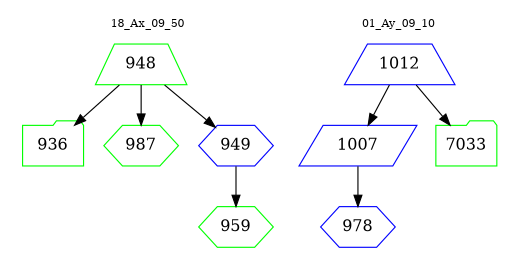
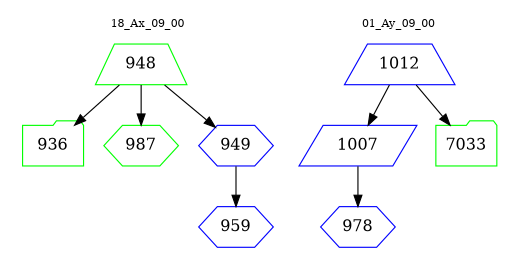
(148, 24) -> (148, 24)
(399, 24) -> (399, 24)
(236, 227) -> (236, 227)
